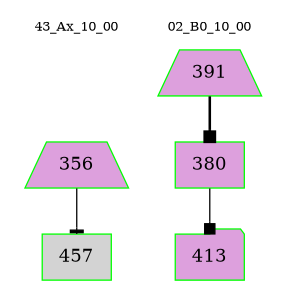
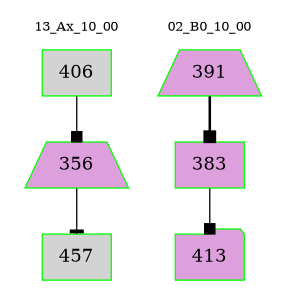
(77, 28) -> (77, 28)
none -> (77, 73)
(210, 165) -> (210, 165)
